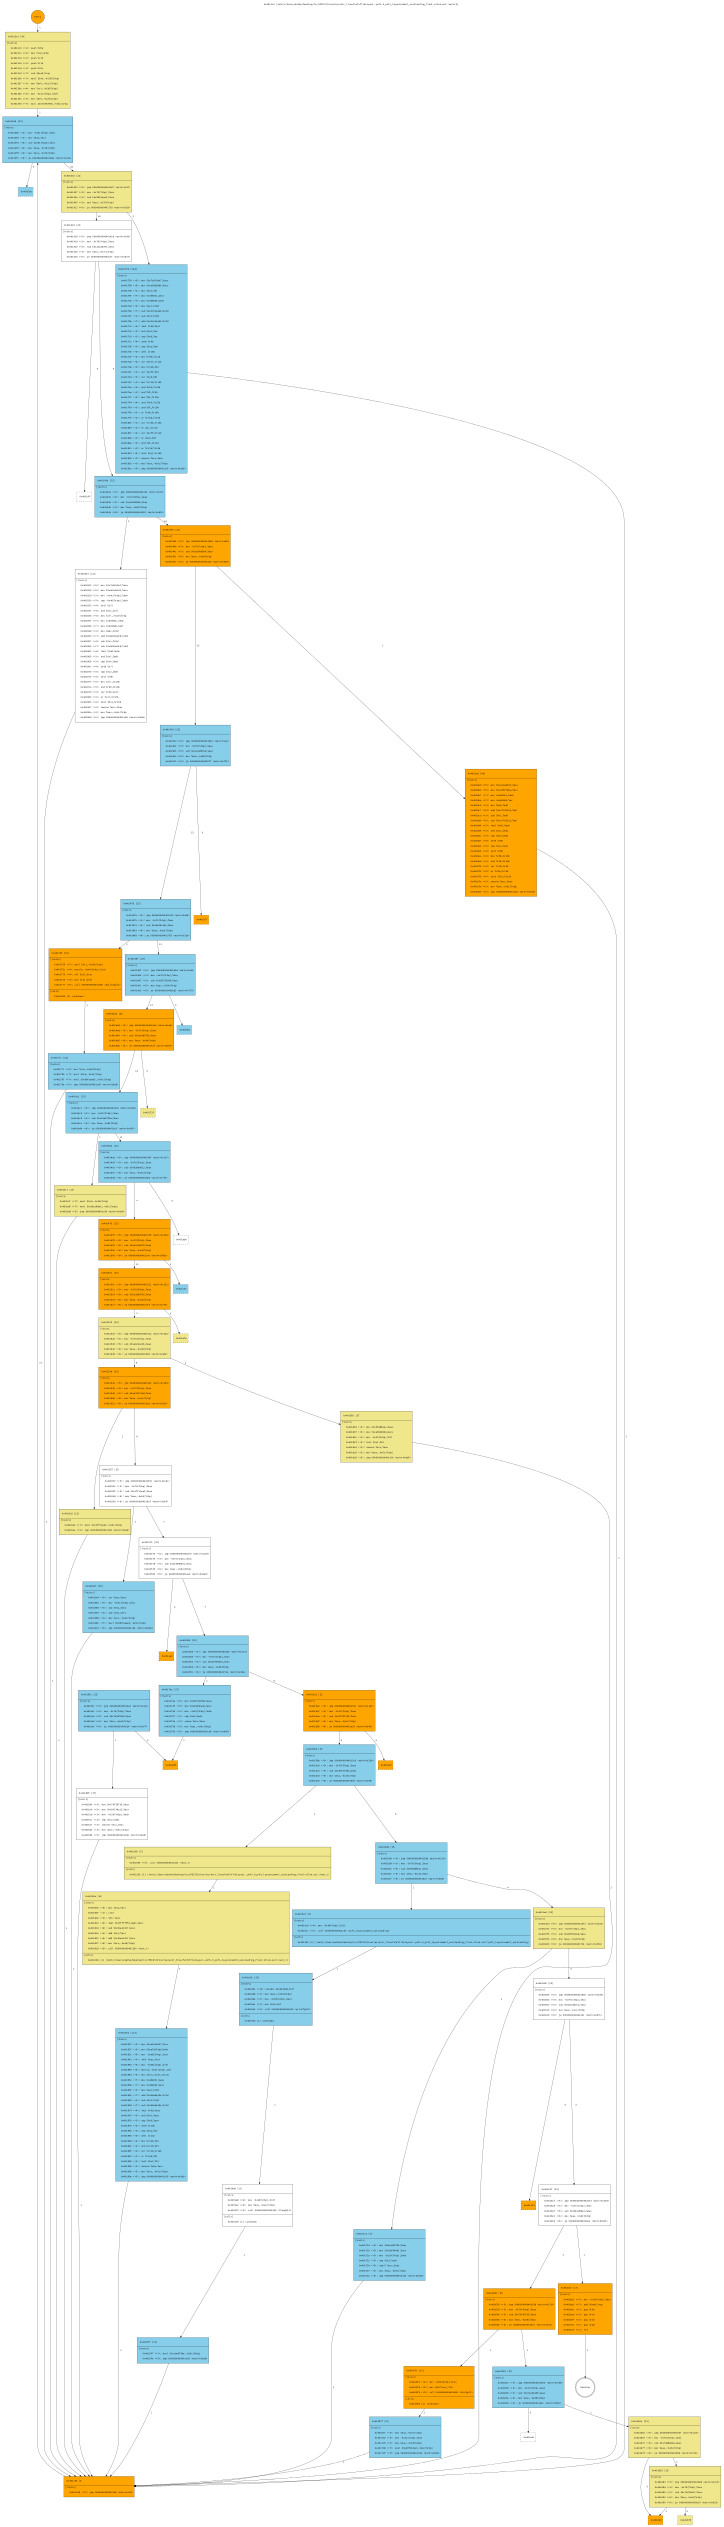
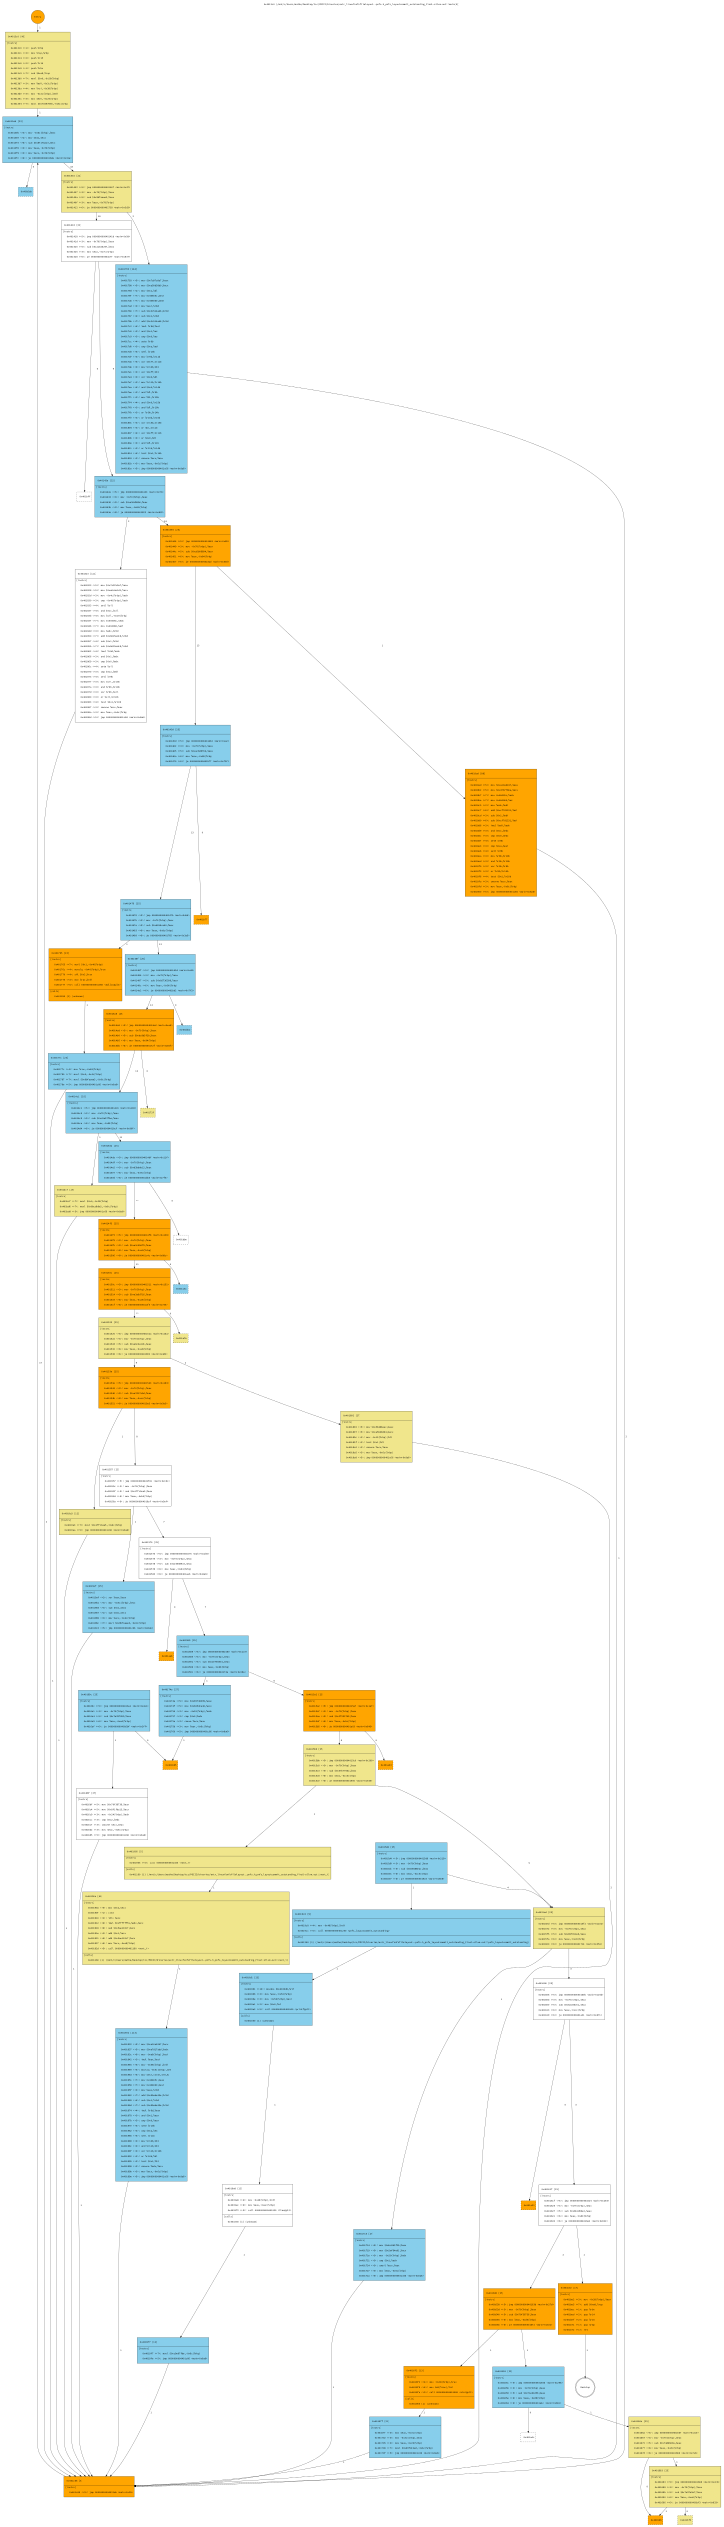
(339, 1765) -> (339, 1765)
(375, 1814) -> (471, 1833)
